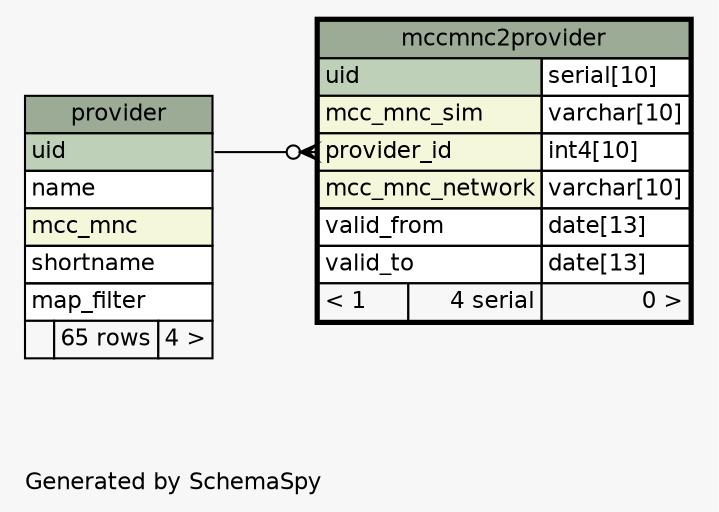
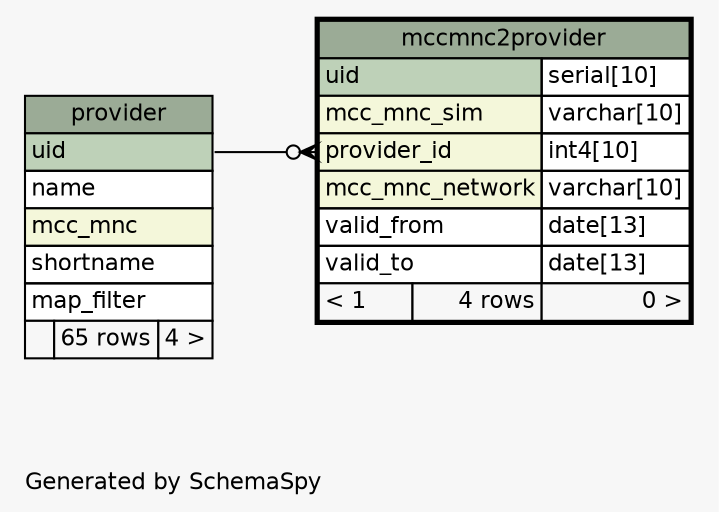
(493, 301) -> (497, 301)
